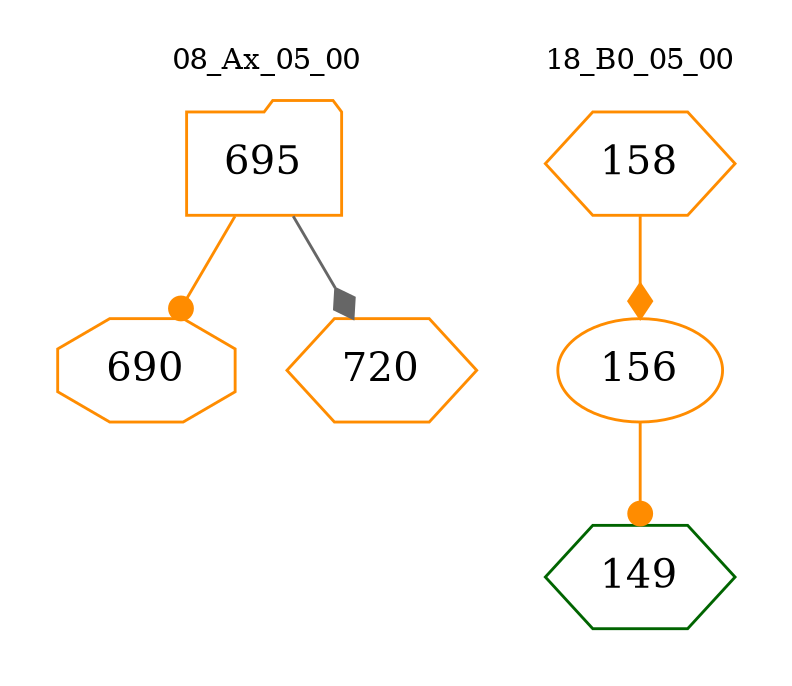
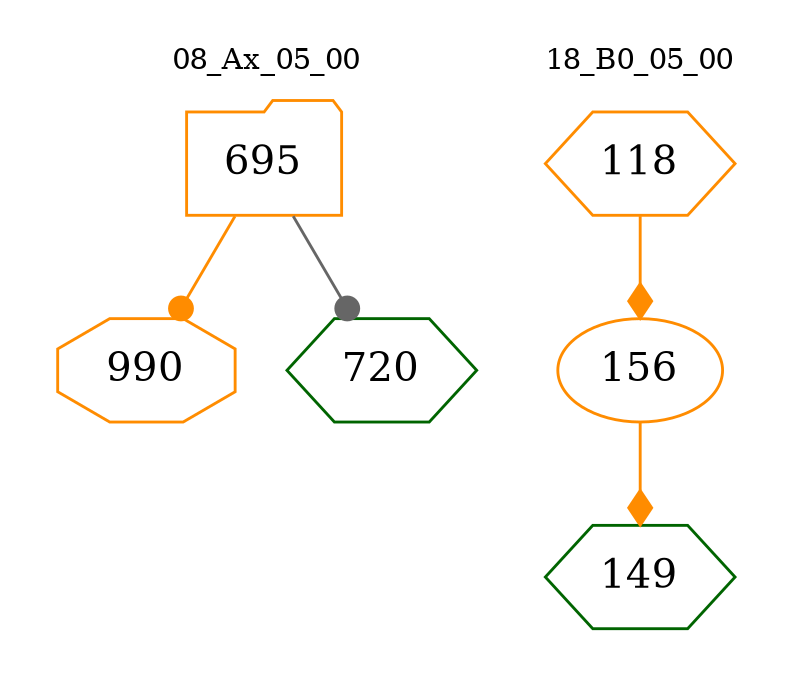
(640, 164) -> (640, 164)
(314, 252) -> (317, 257)
(146, 370) -> (146, 370)
(382, 370) -> (382, 370)
(640, 462) -> (640, 457)
